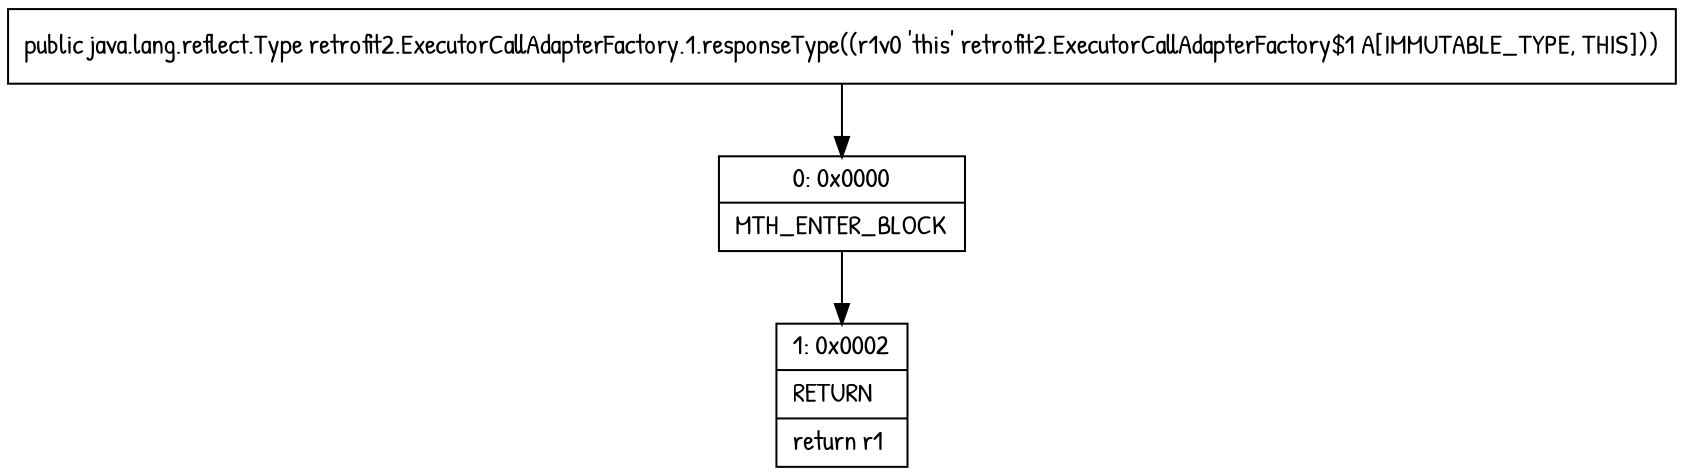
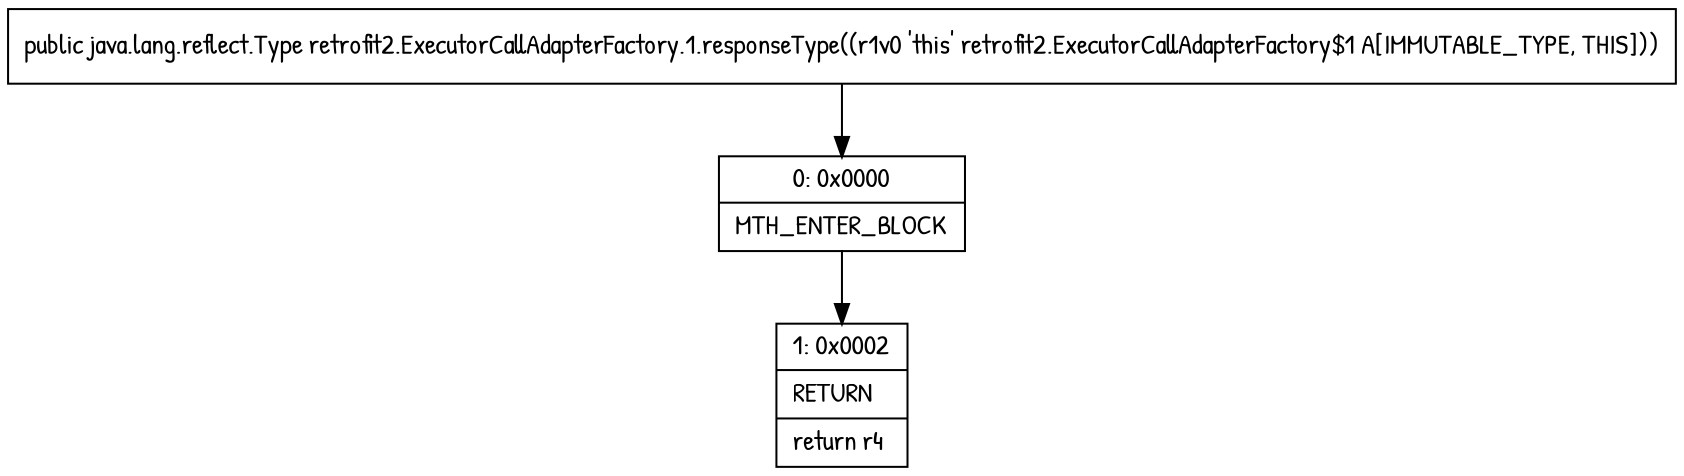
(839, 442) -> (839, 442)
